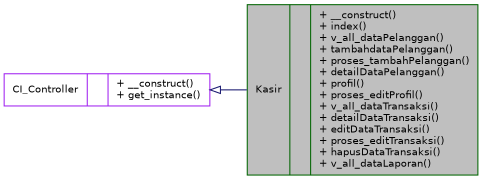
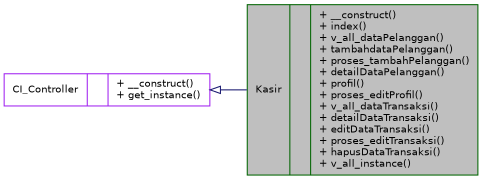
(376, 164) -> (365, 164)
